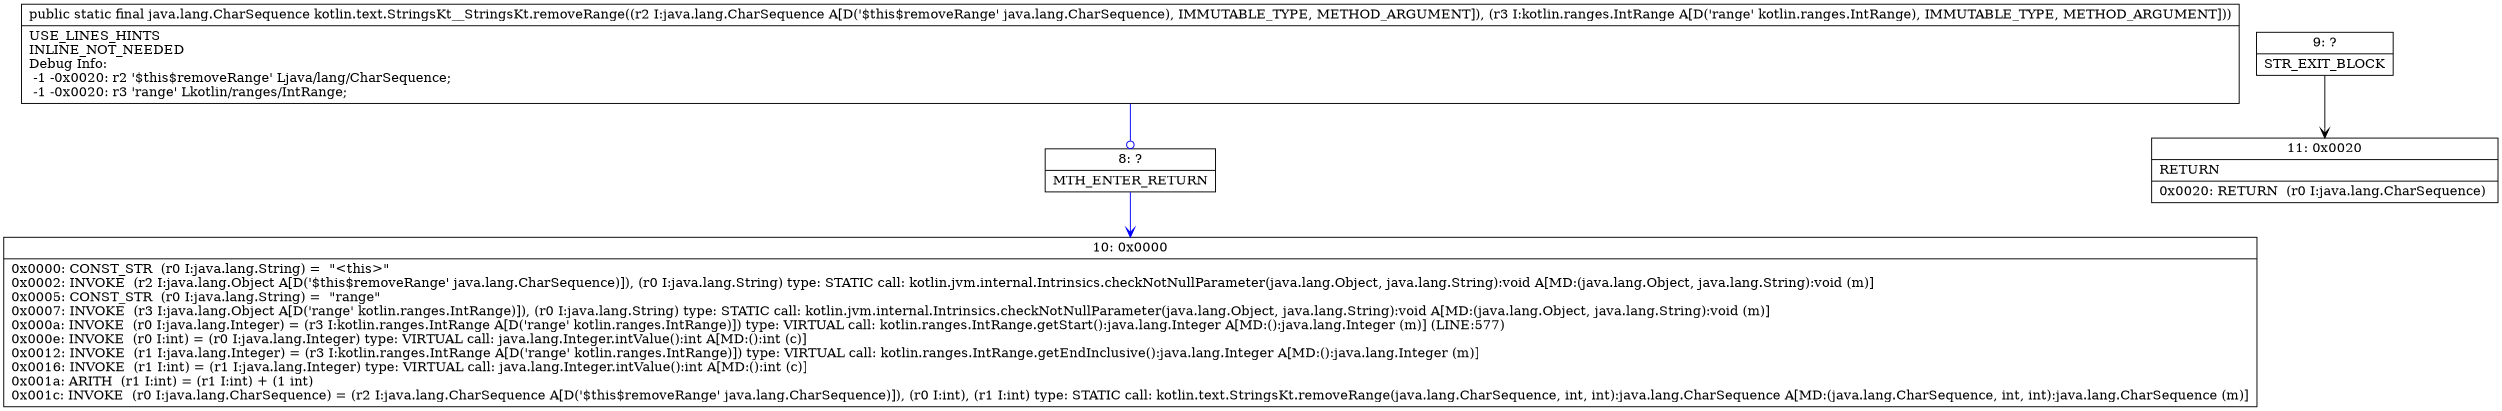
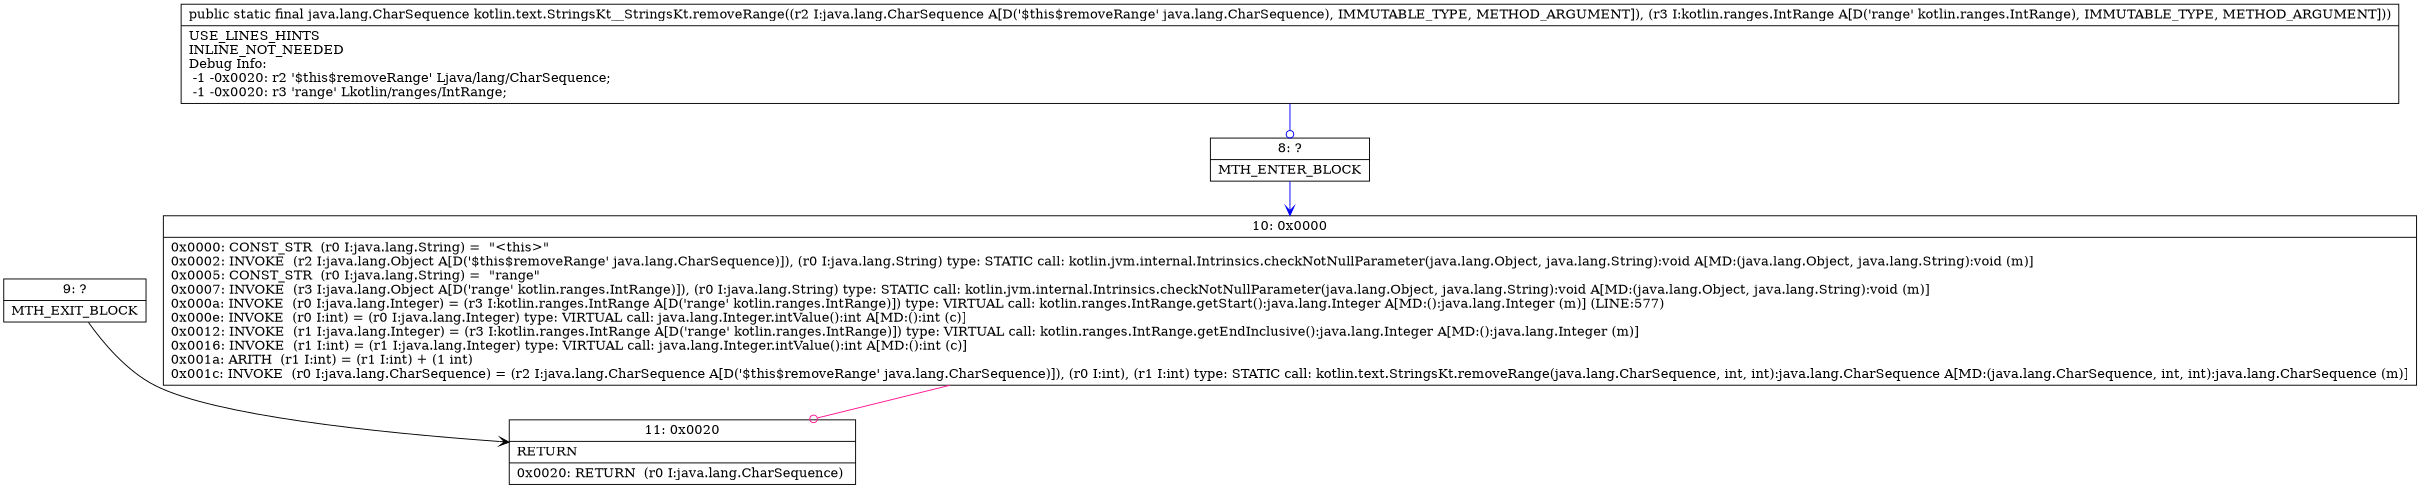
(2325, 64) -> (75, 311)
(1130, 181) -> (1290, 170)
none -> (884, 402)
